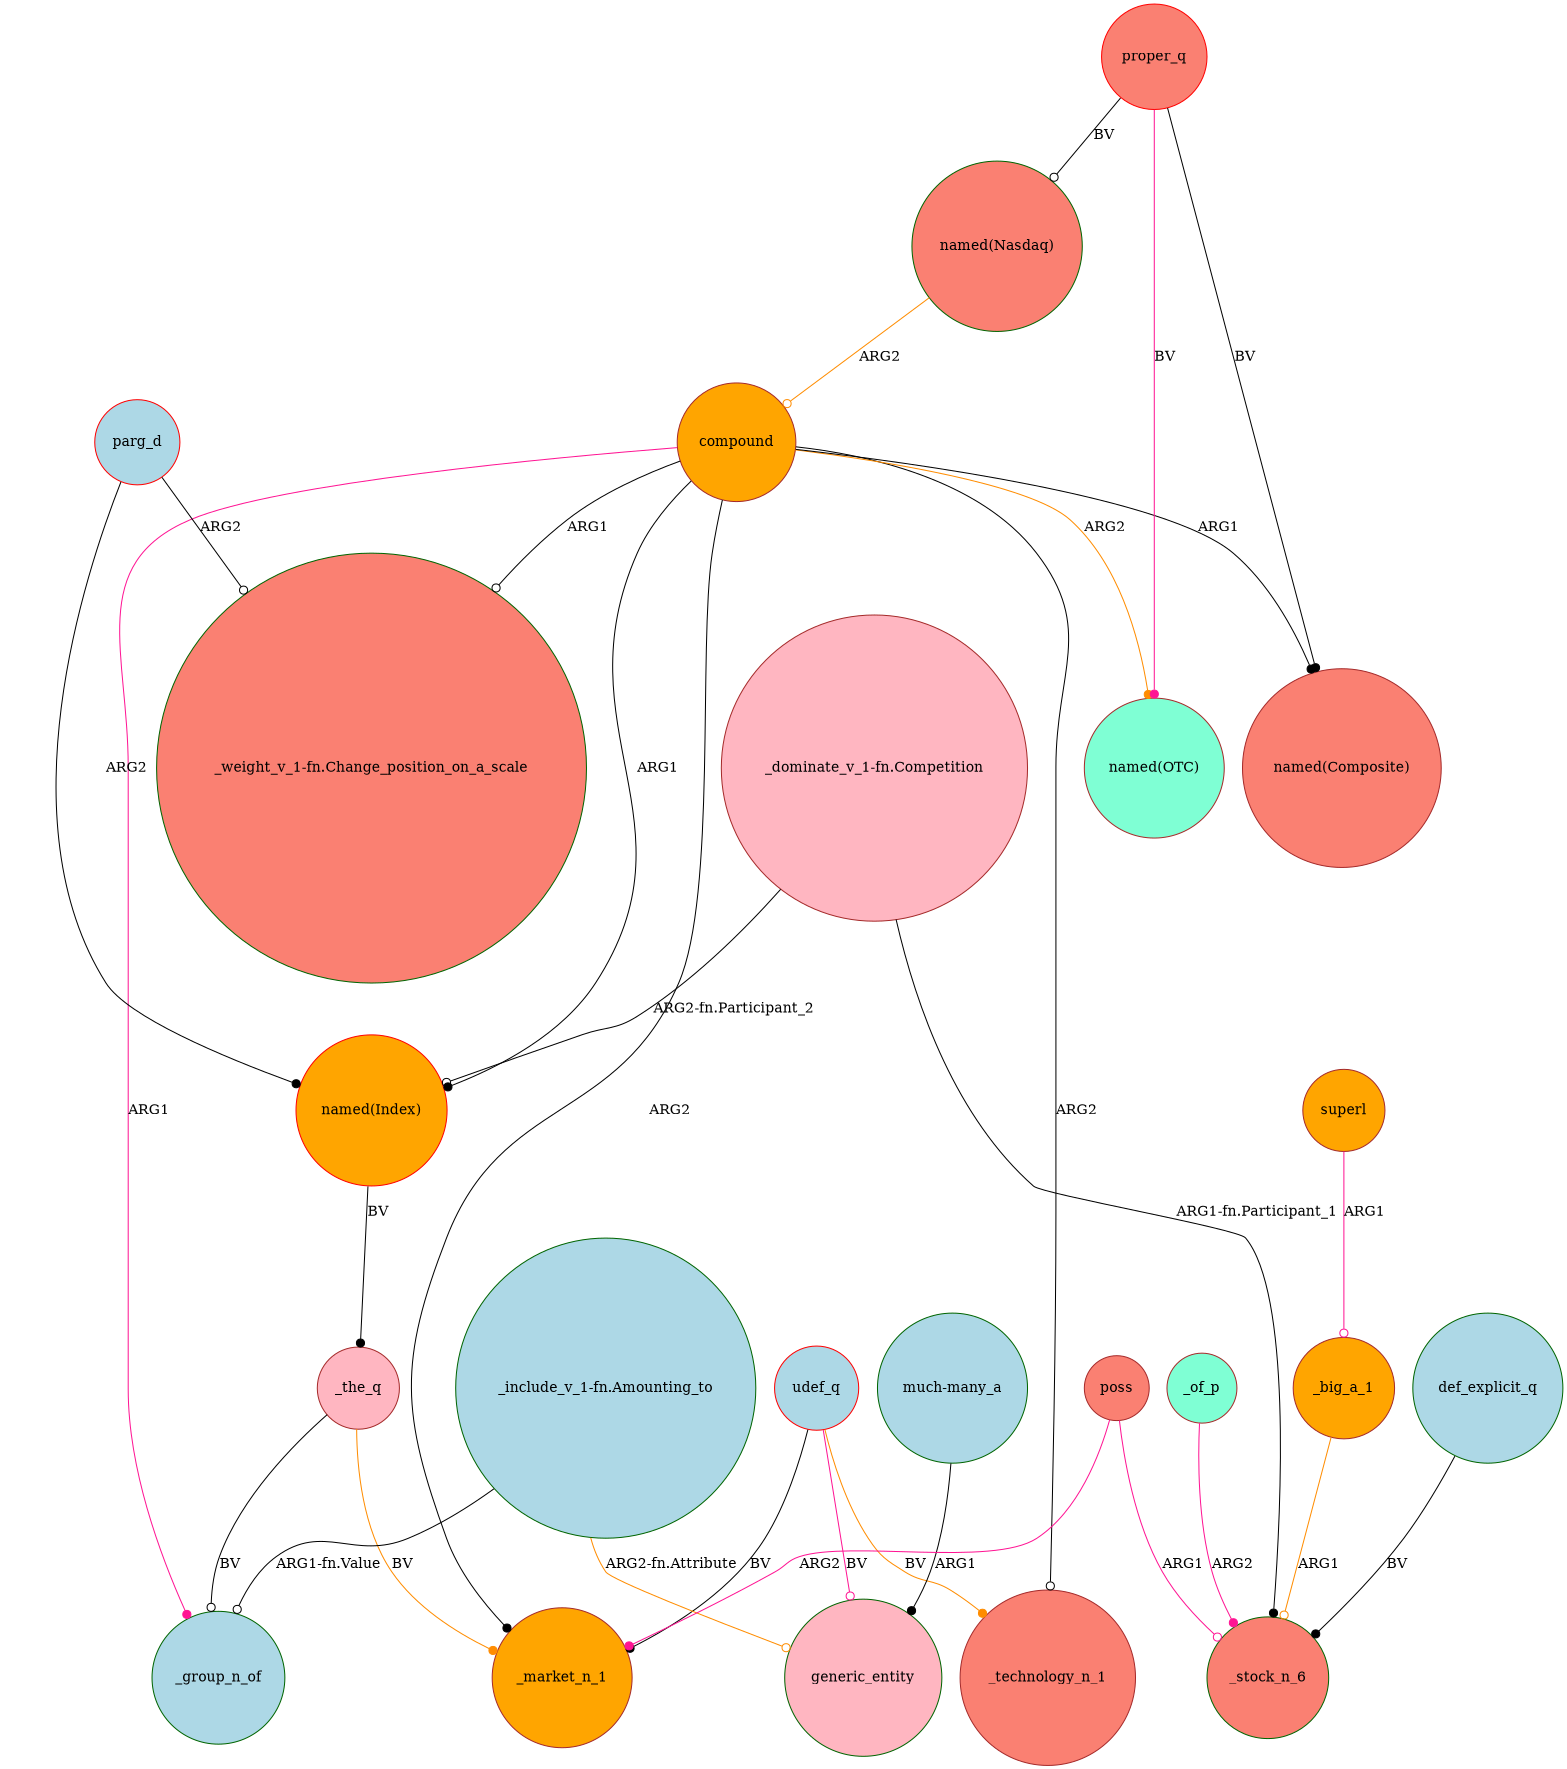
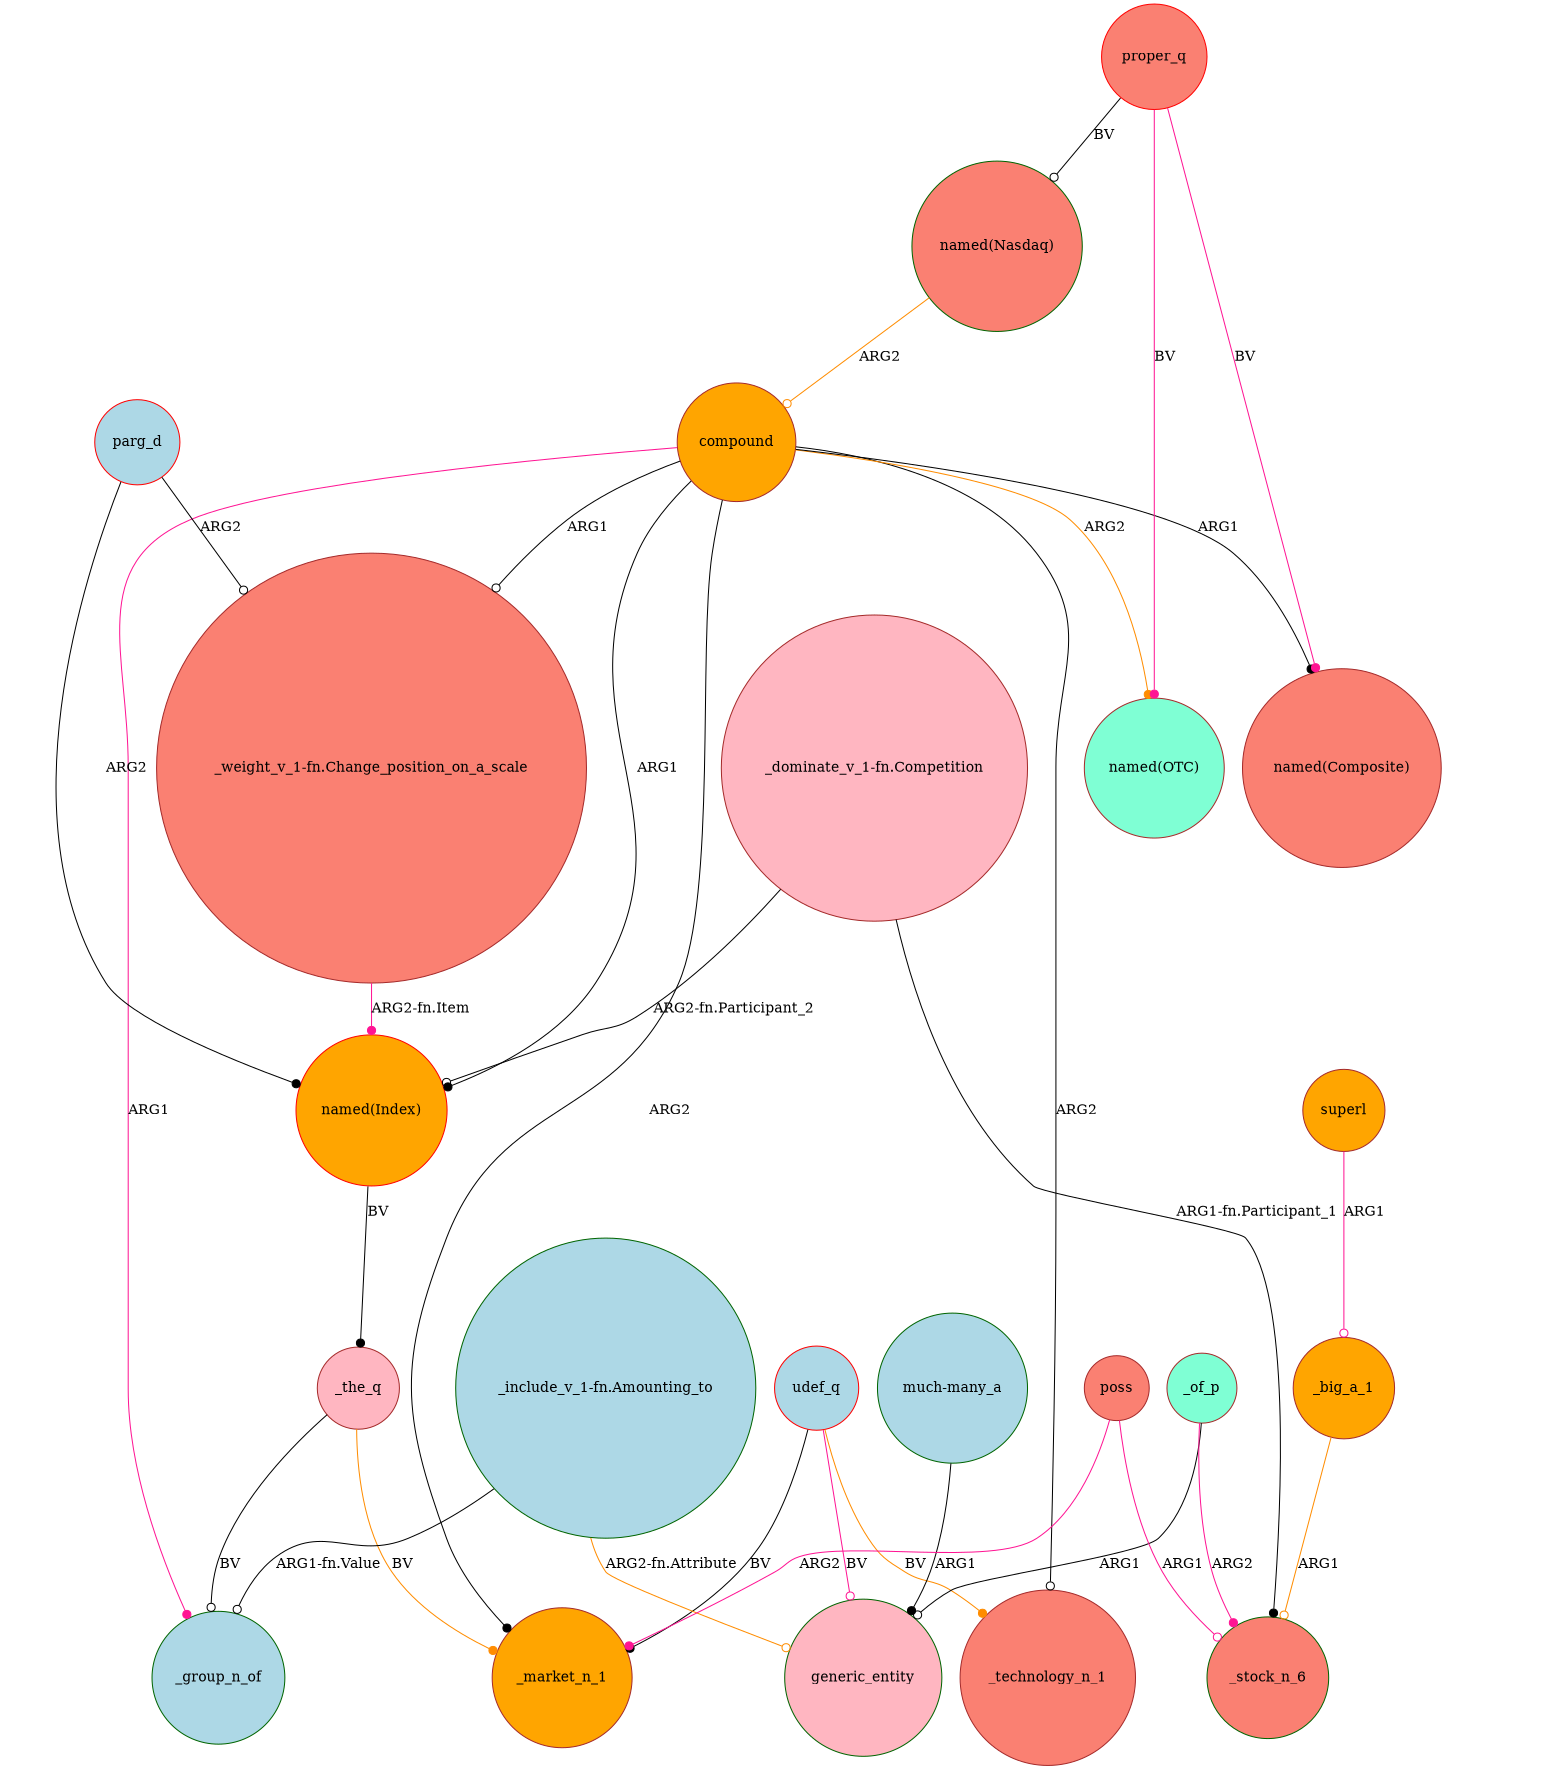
(1241, 386) -> (1241, 386)
(372, 768) -> (372, 768)
none -> (372, 1005)
(1488, 1388) -> none
none -> (1098, 1557)
